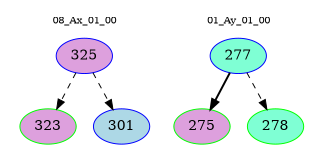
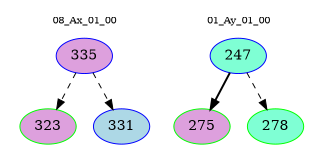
(84, 56) -> (84, 56)
(238, 56) -> (238, 56)
(122, 126) -> (122, 126)
